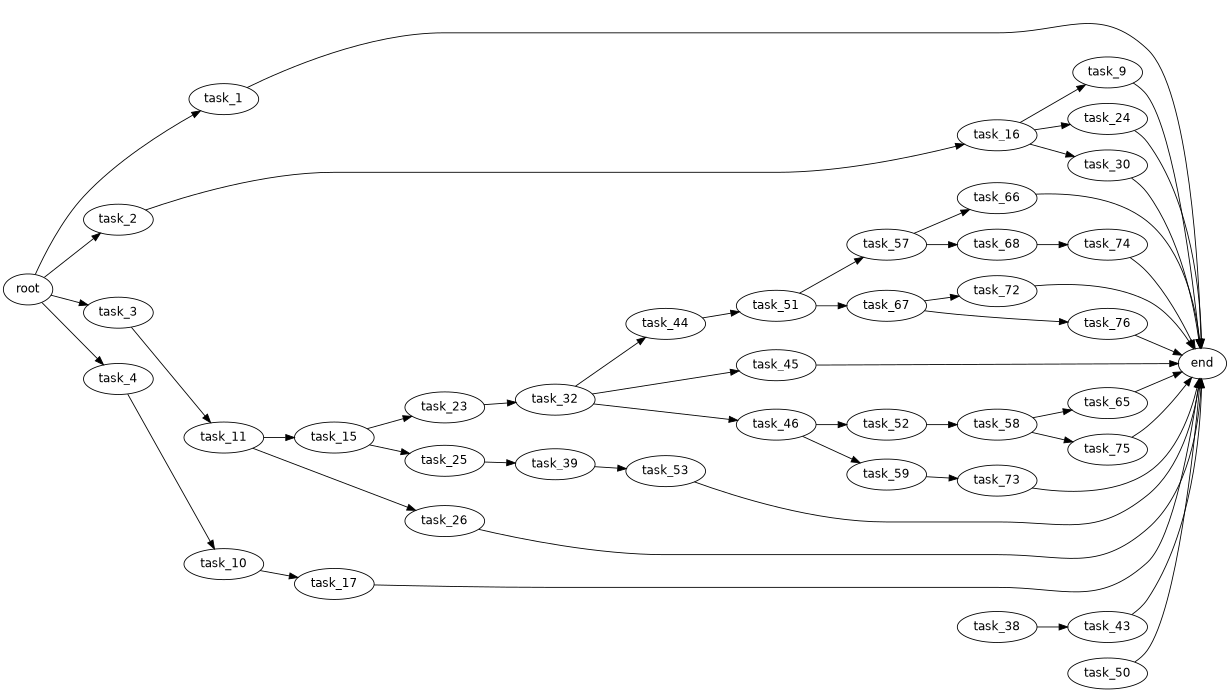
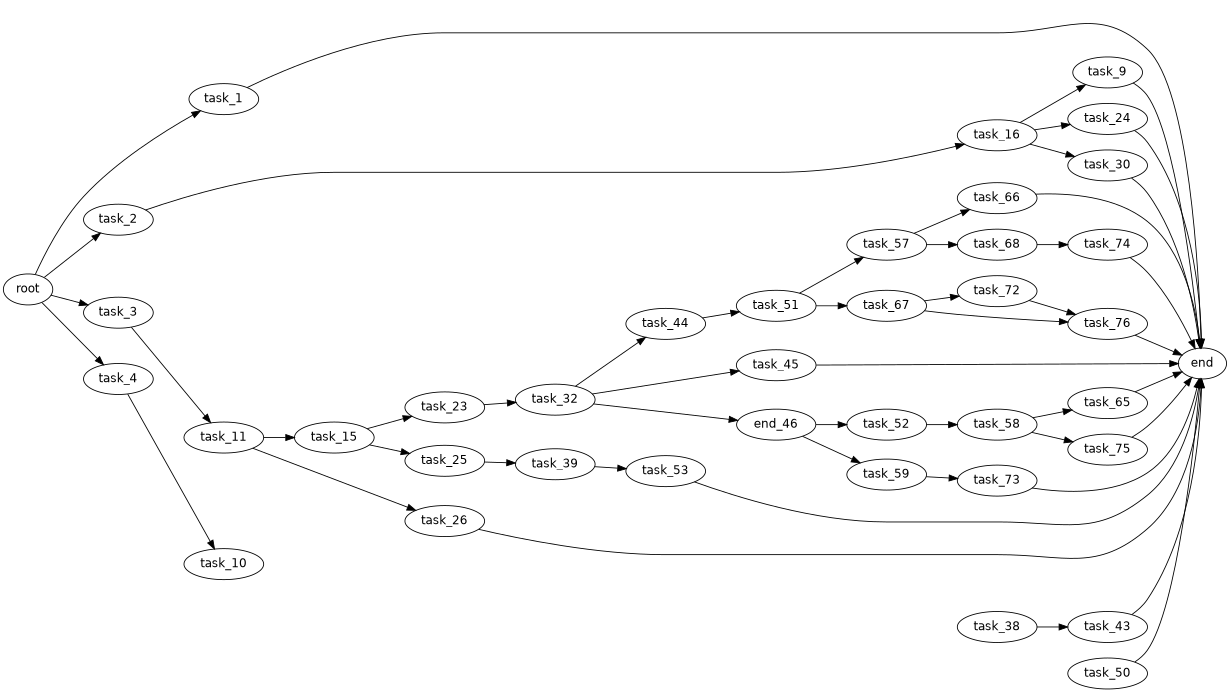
(1121, 291) -> (1048, 306)
(776, 425) -> (776, 425)
(334, 584) -> none
